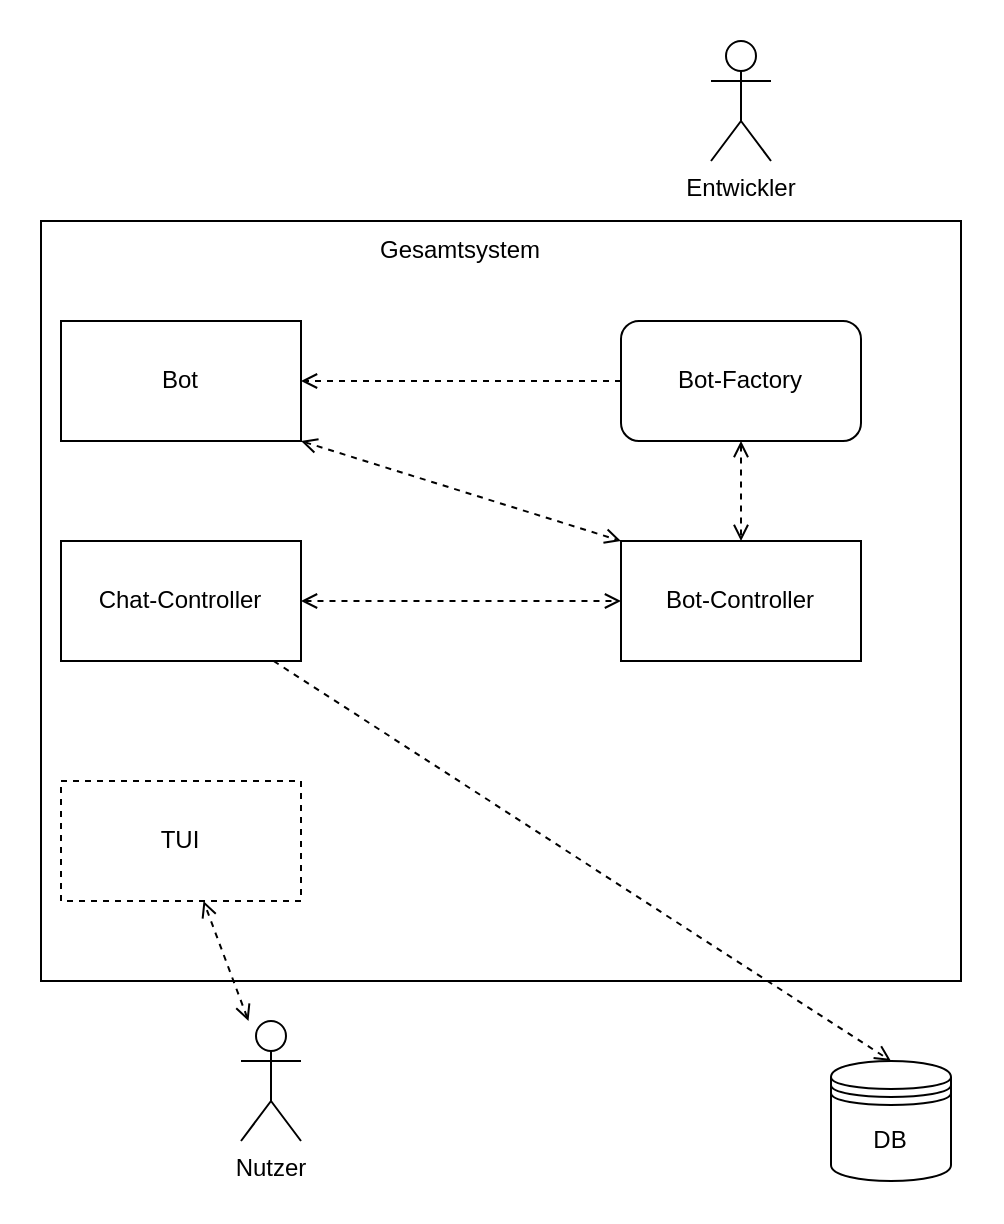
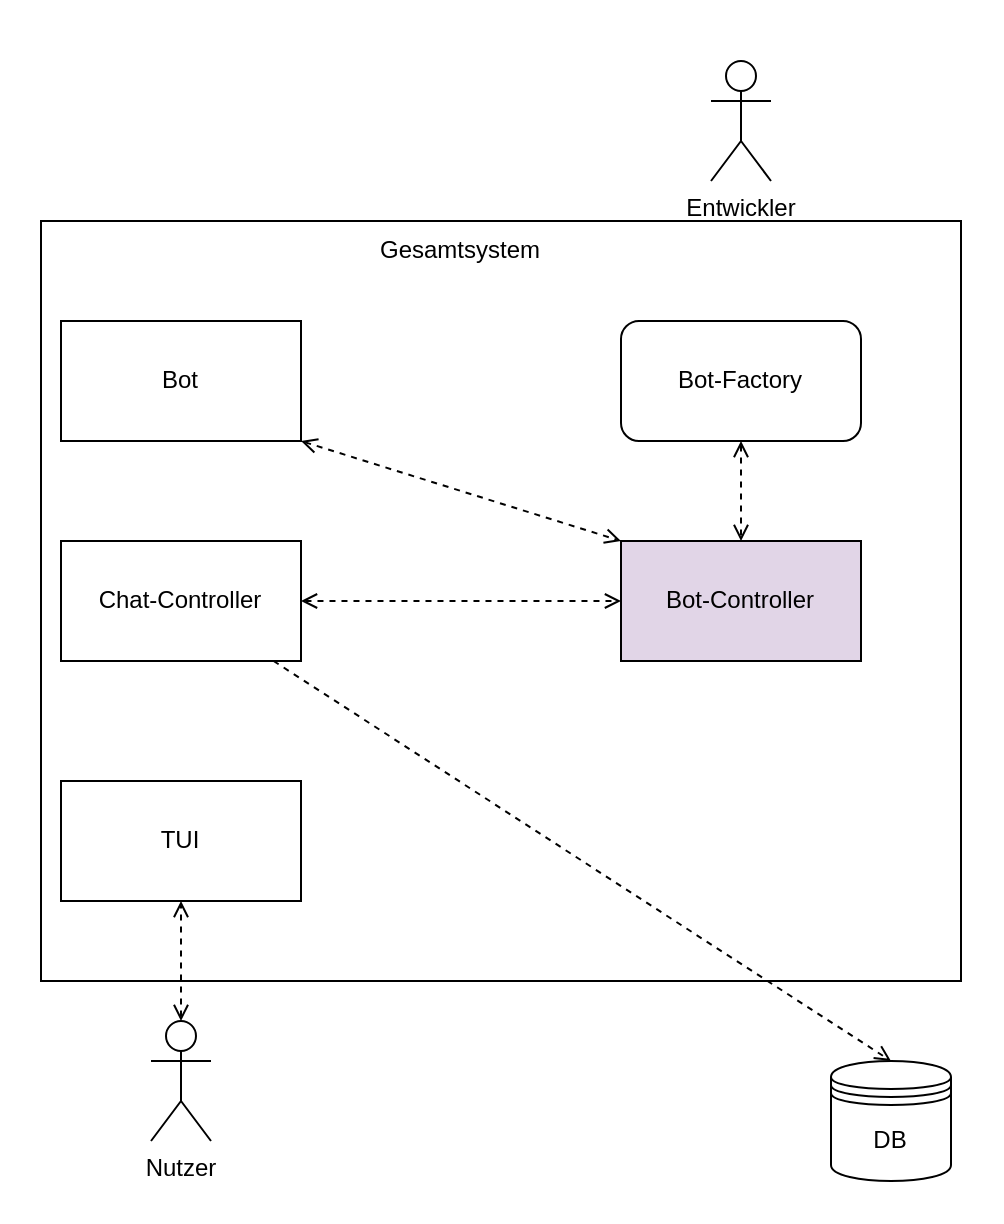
(741, 101) -> (741, 121)
(464, 381) -> none
(741, 601) -> (741, 601)
(181, 841) -> (181, 841)
(271, 1081) -> (181, 1081)
